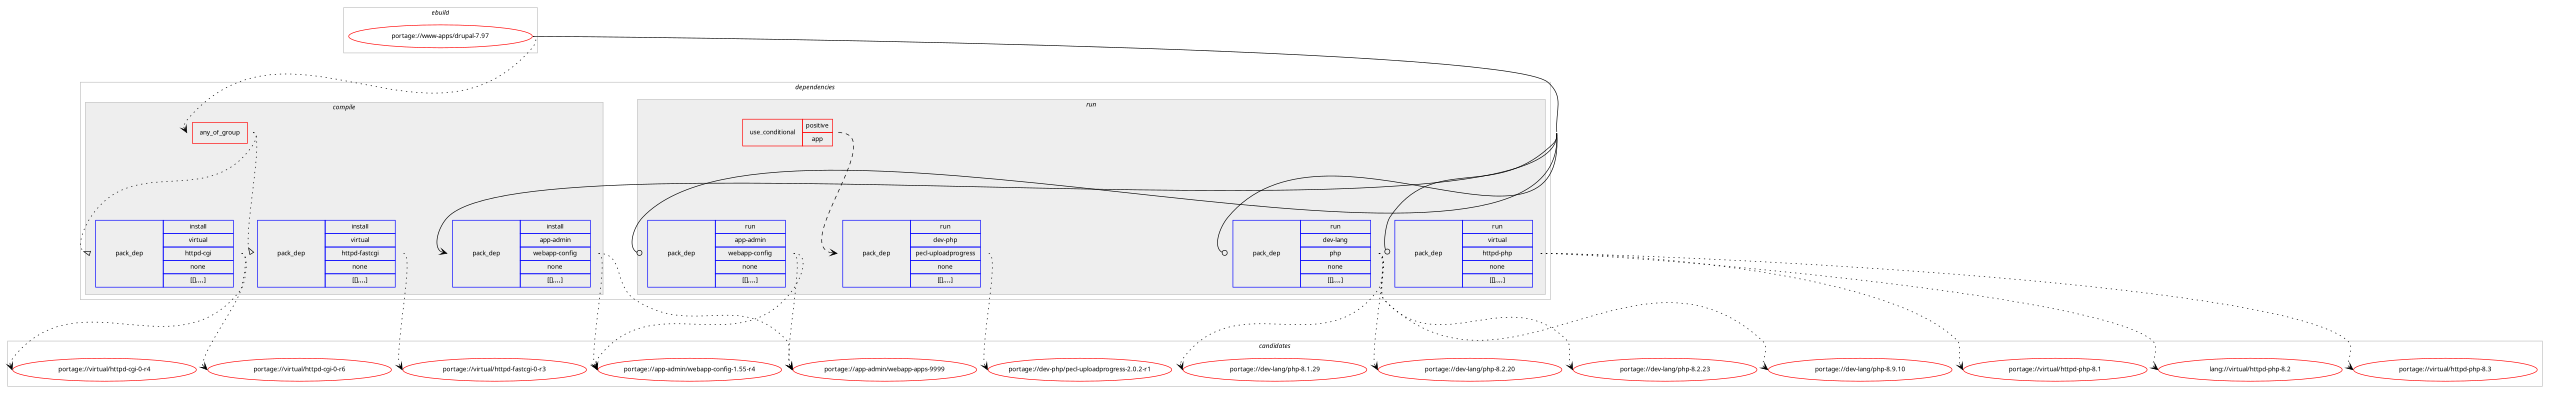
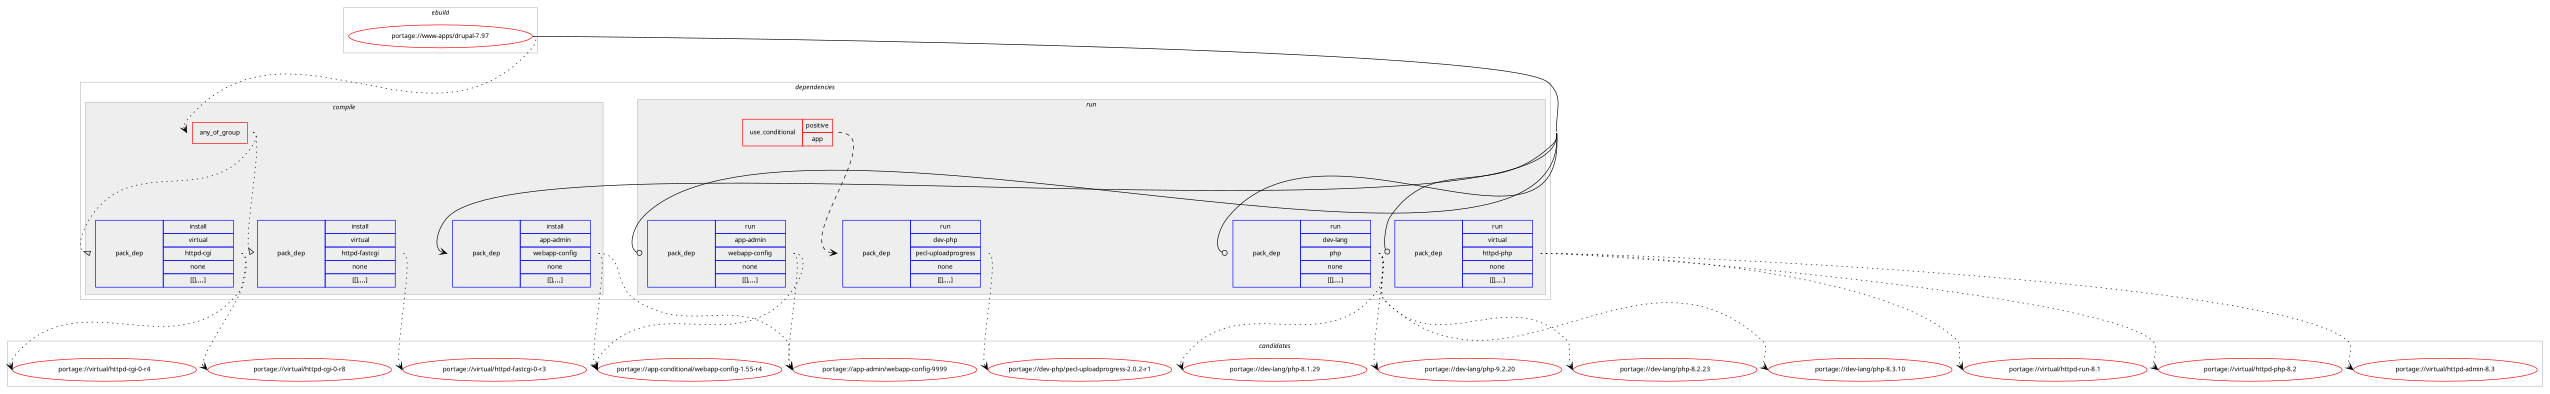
(300, 370) -> (300, 370)
(690, 370) -> (690, 370)
(885, 370) -> (885, 370)
(1470, 370) -> (1470, 370)
(1860, 370) -> (1860, 370)
(2055, 370) -> (2055, 370)
(2250, 370) -> (2250, 370)
(2445, 370) -> (2445, 370)
